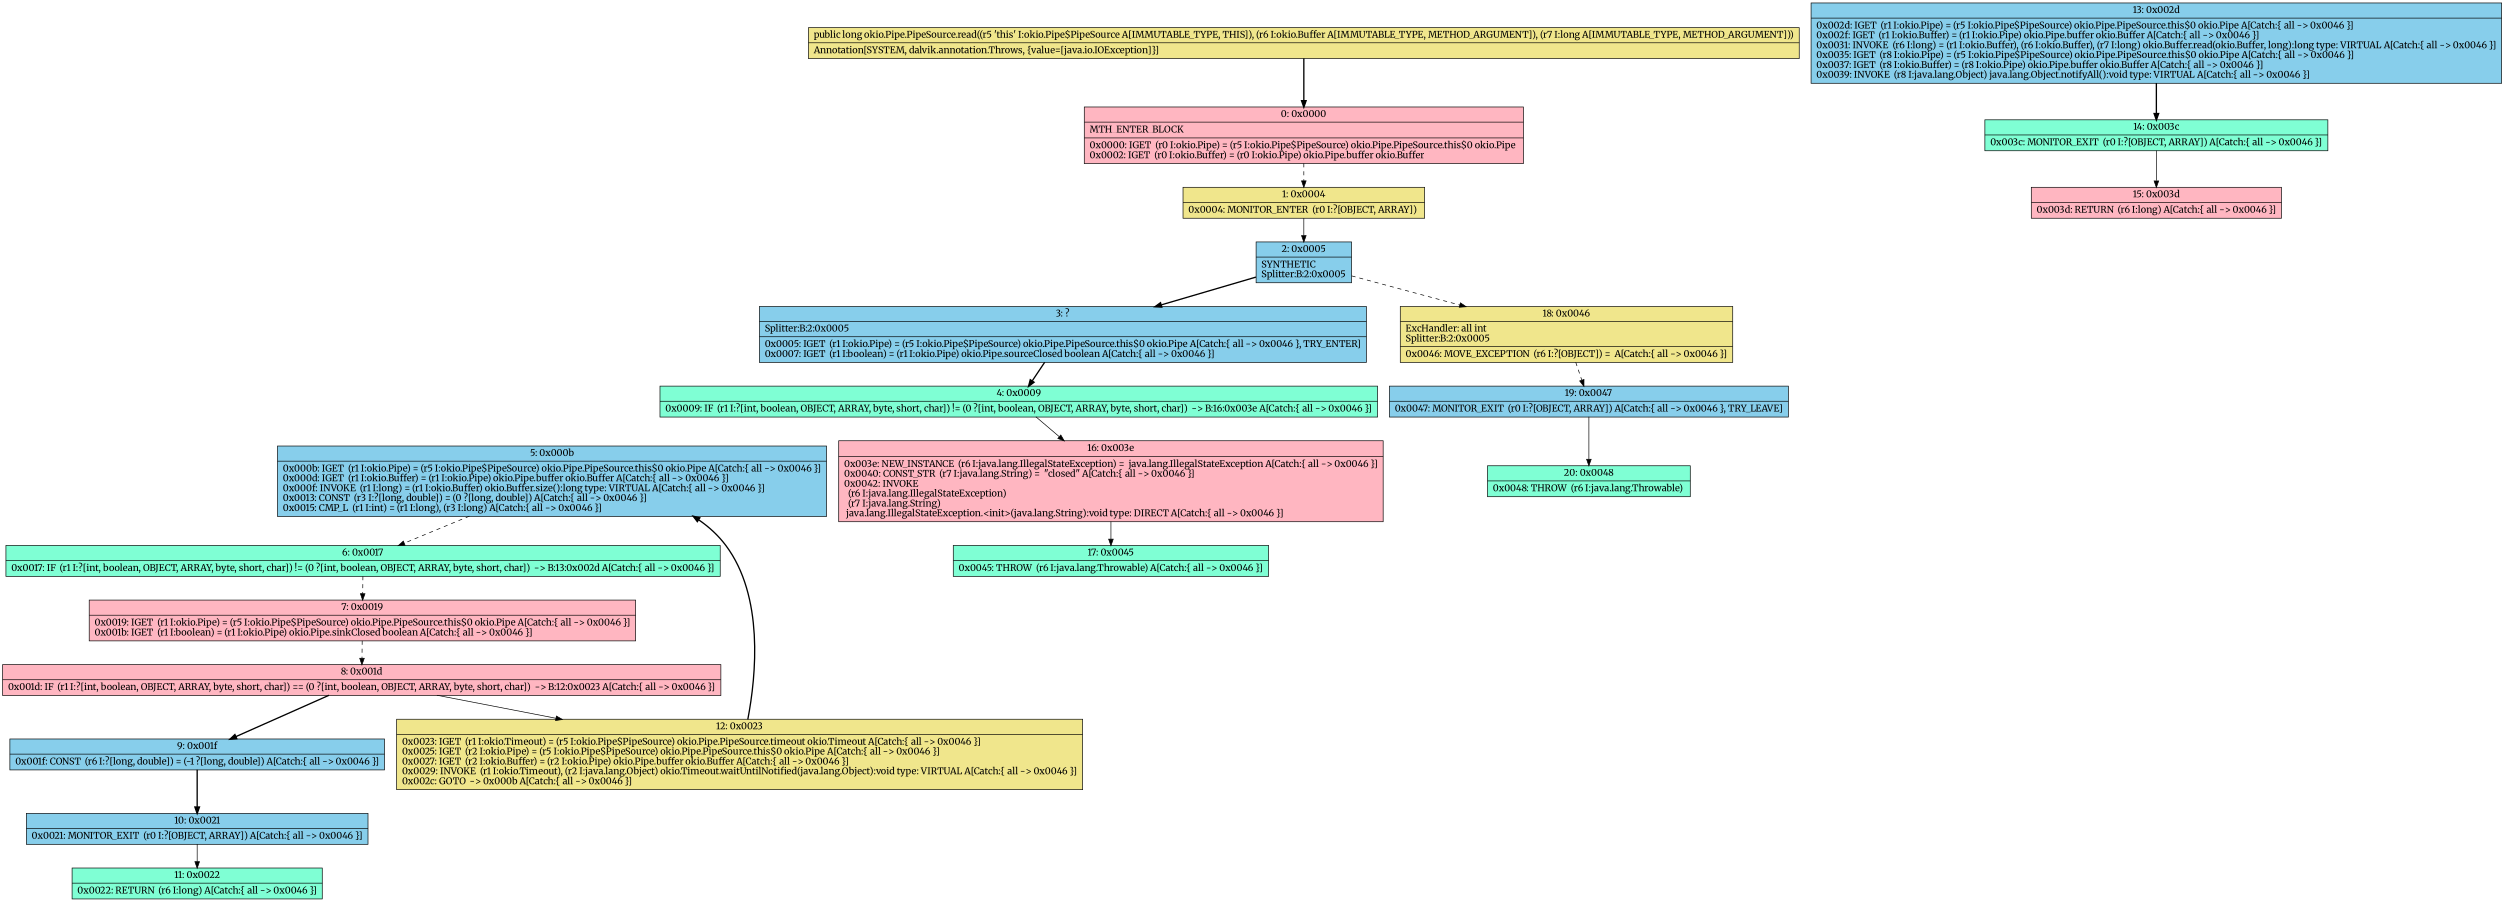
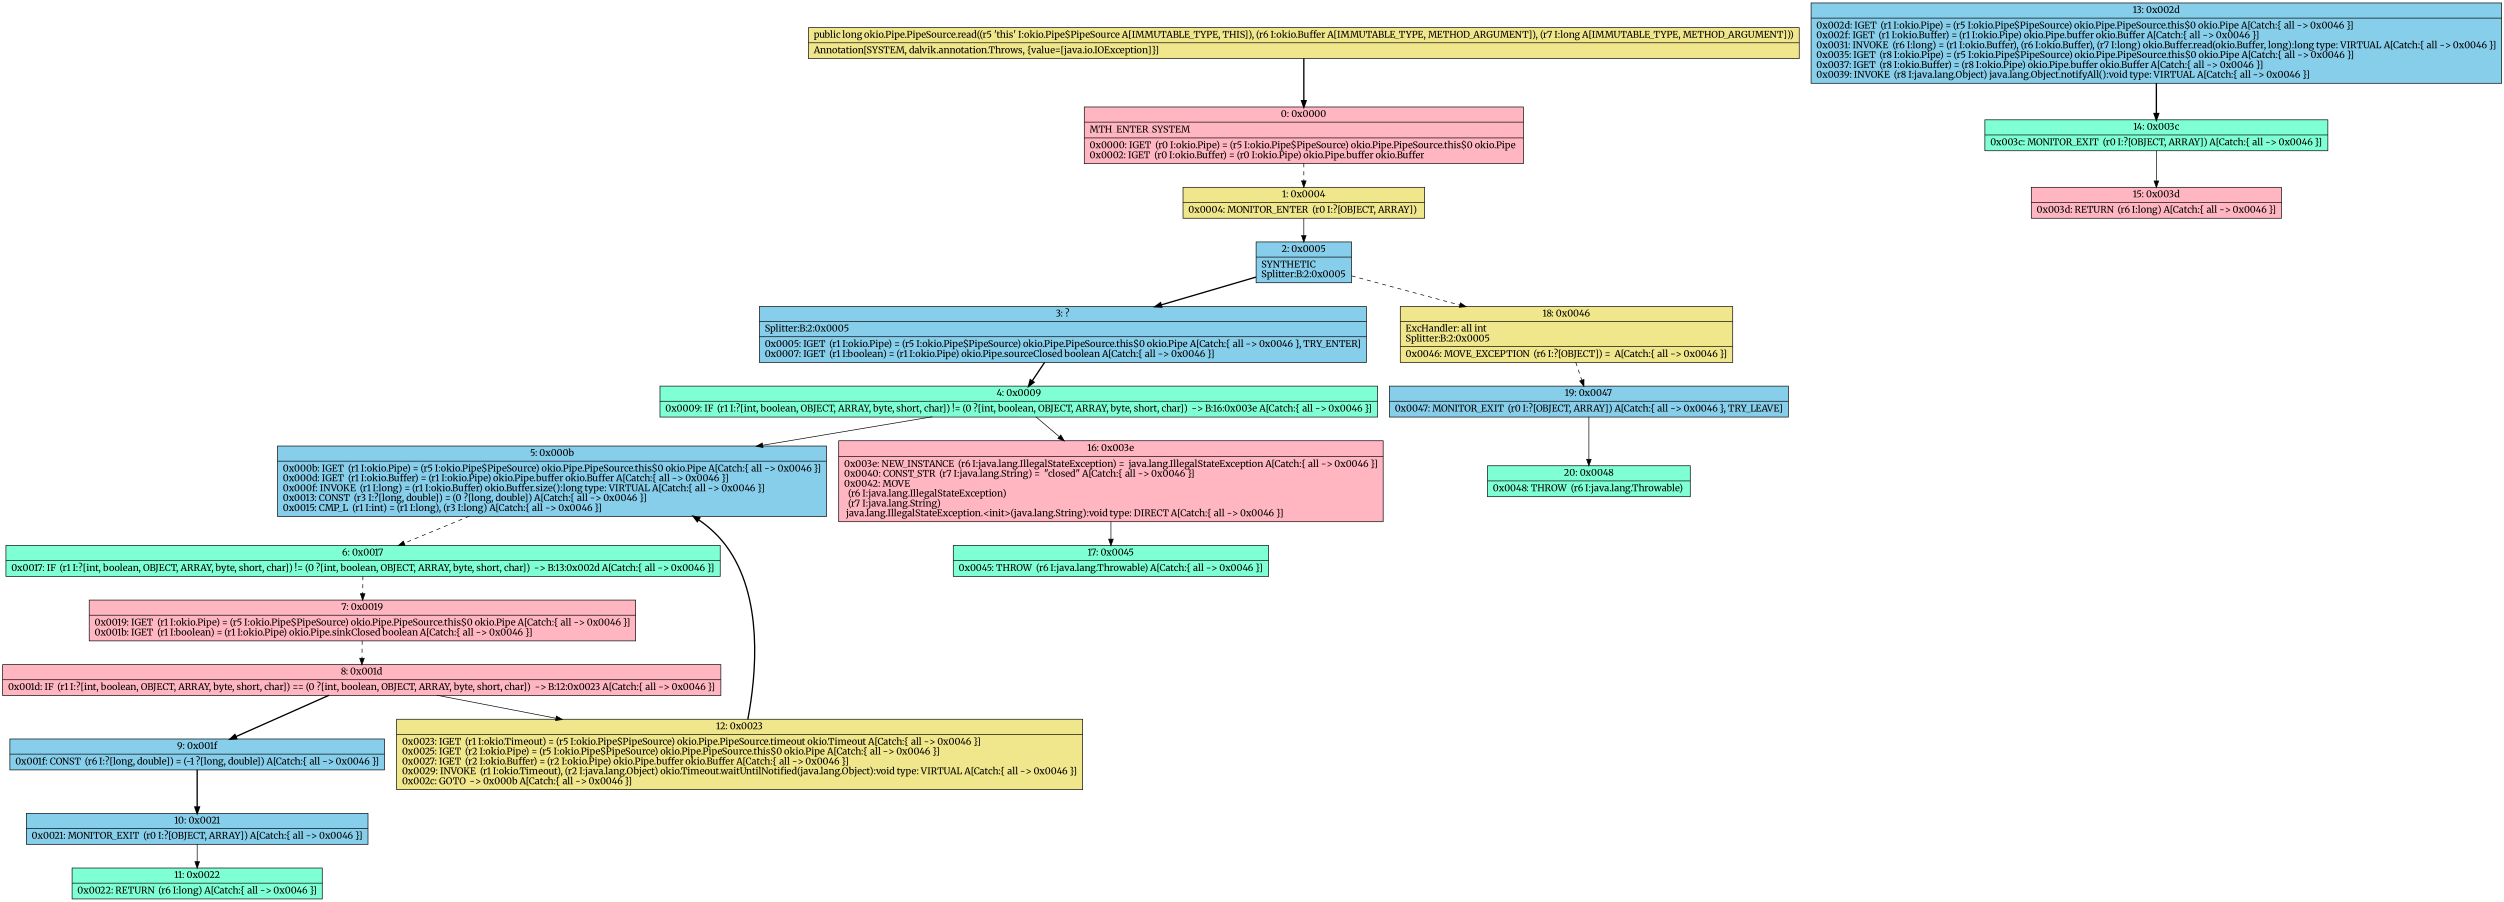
(1137, 130) -> (1140, 130)
none -> (848, 431)
(883, 484) -> (879, 484)
